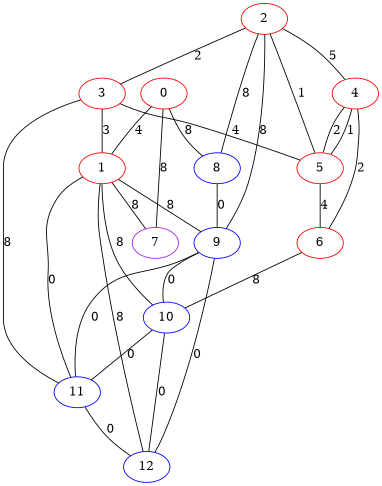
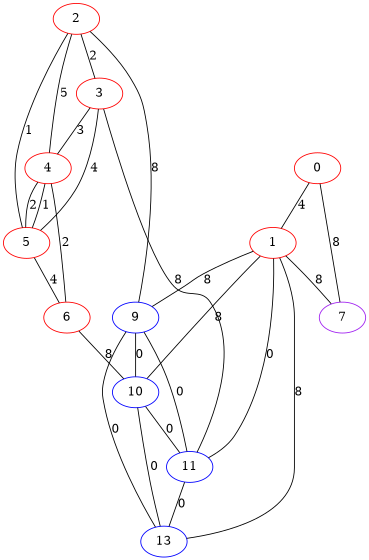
(102, 131) -> (74, 131)
(217, 168) -> none
(147, 467) -> (164, 542)
